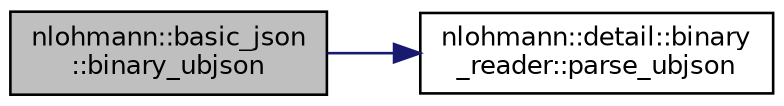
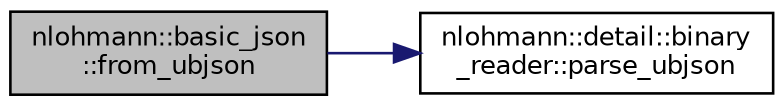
(169, 53) -> (169, 53)
